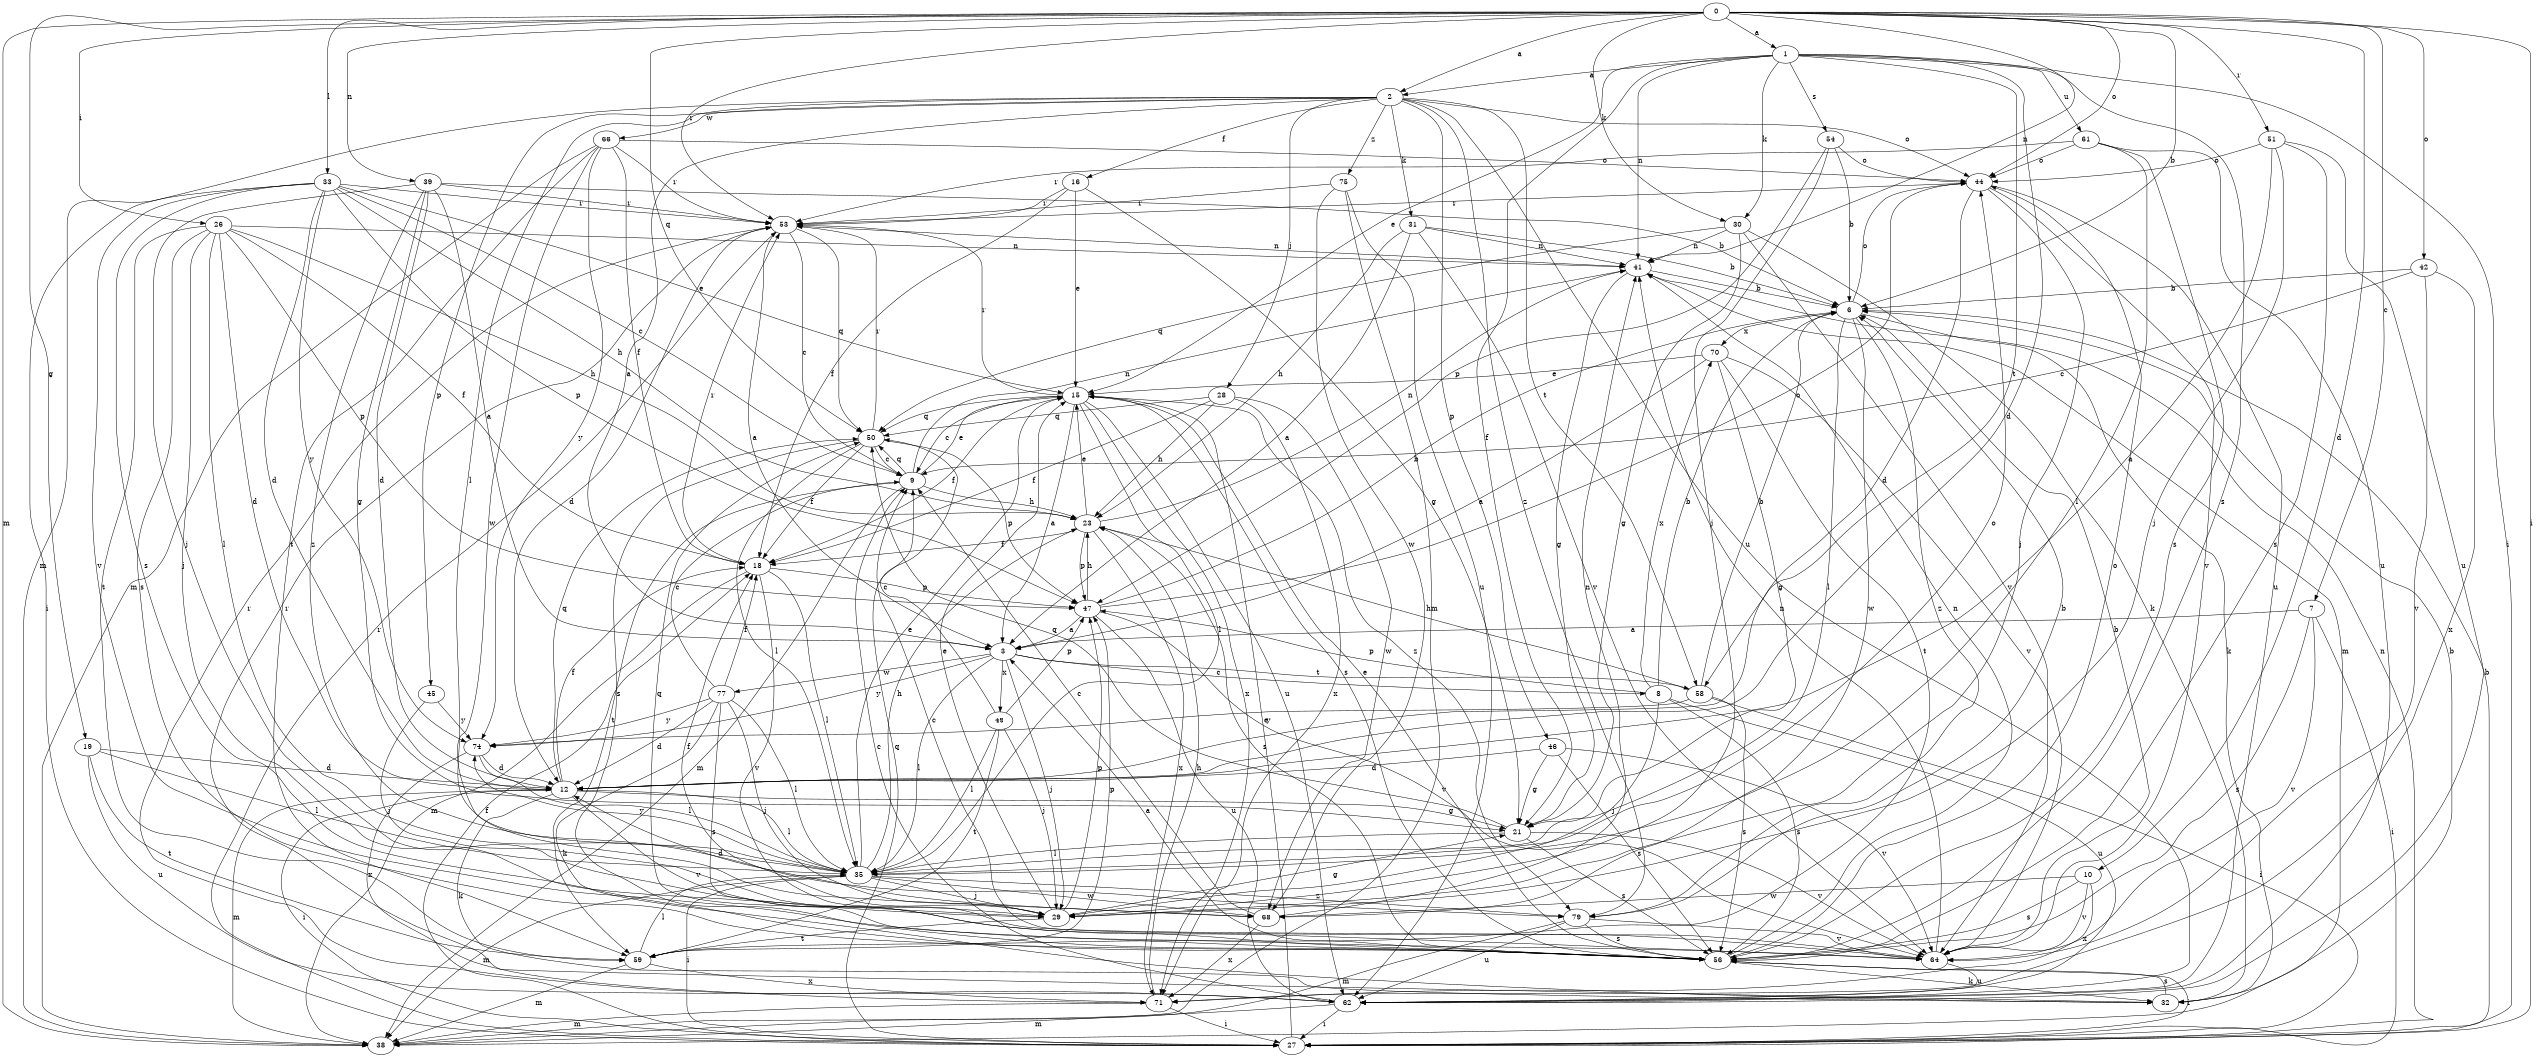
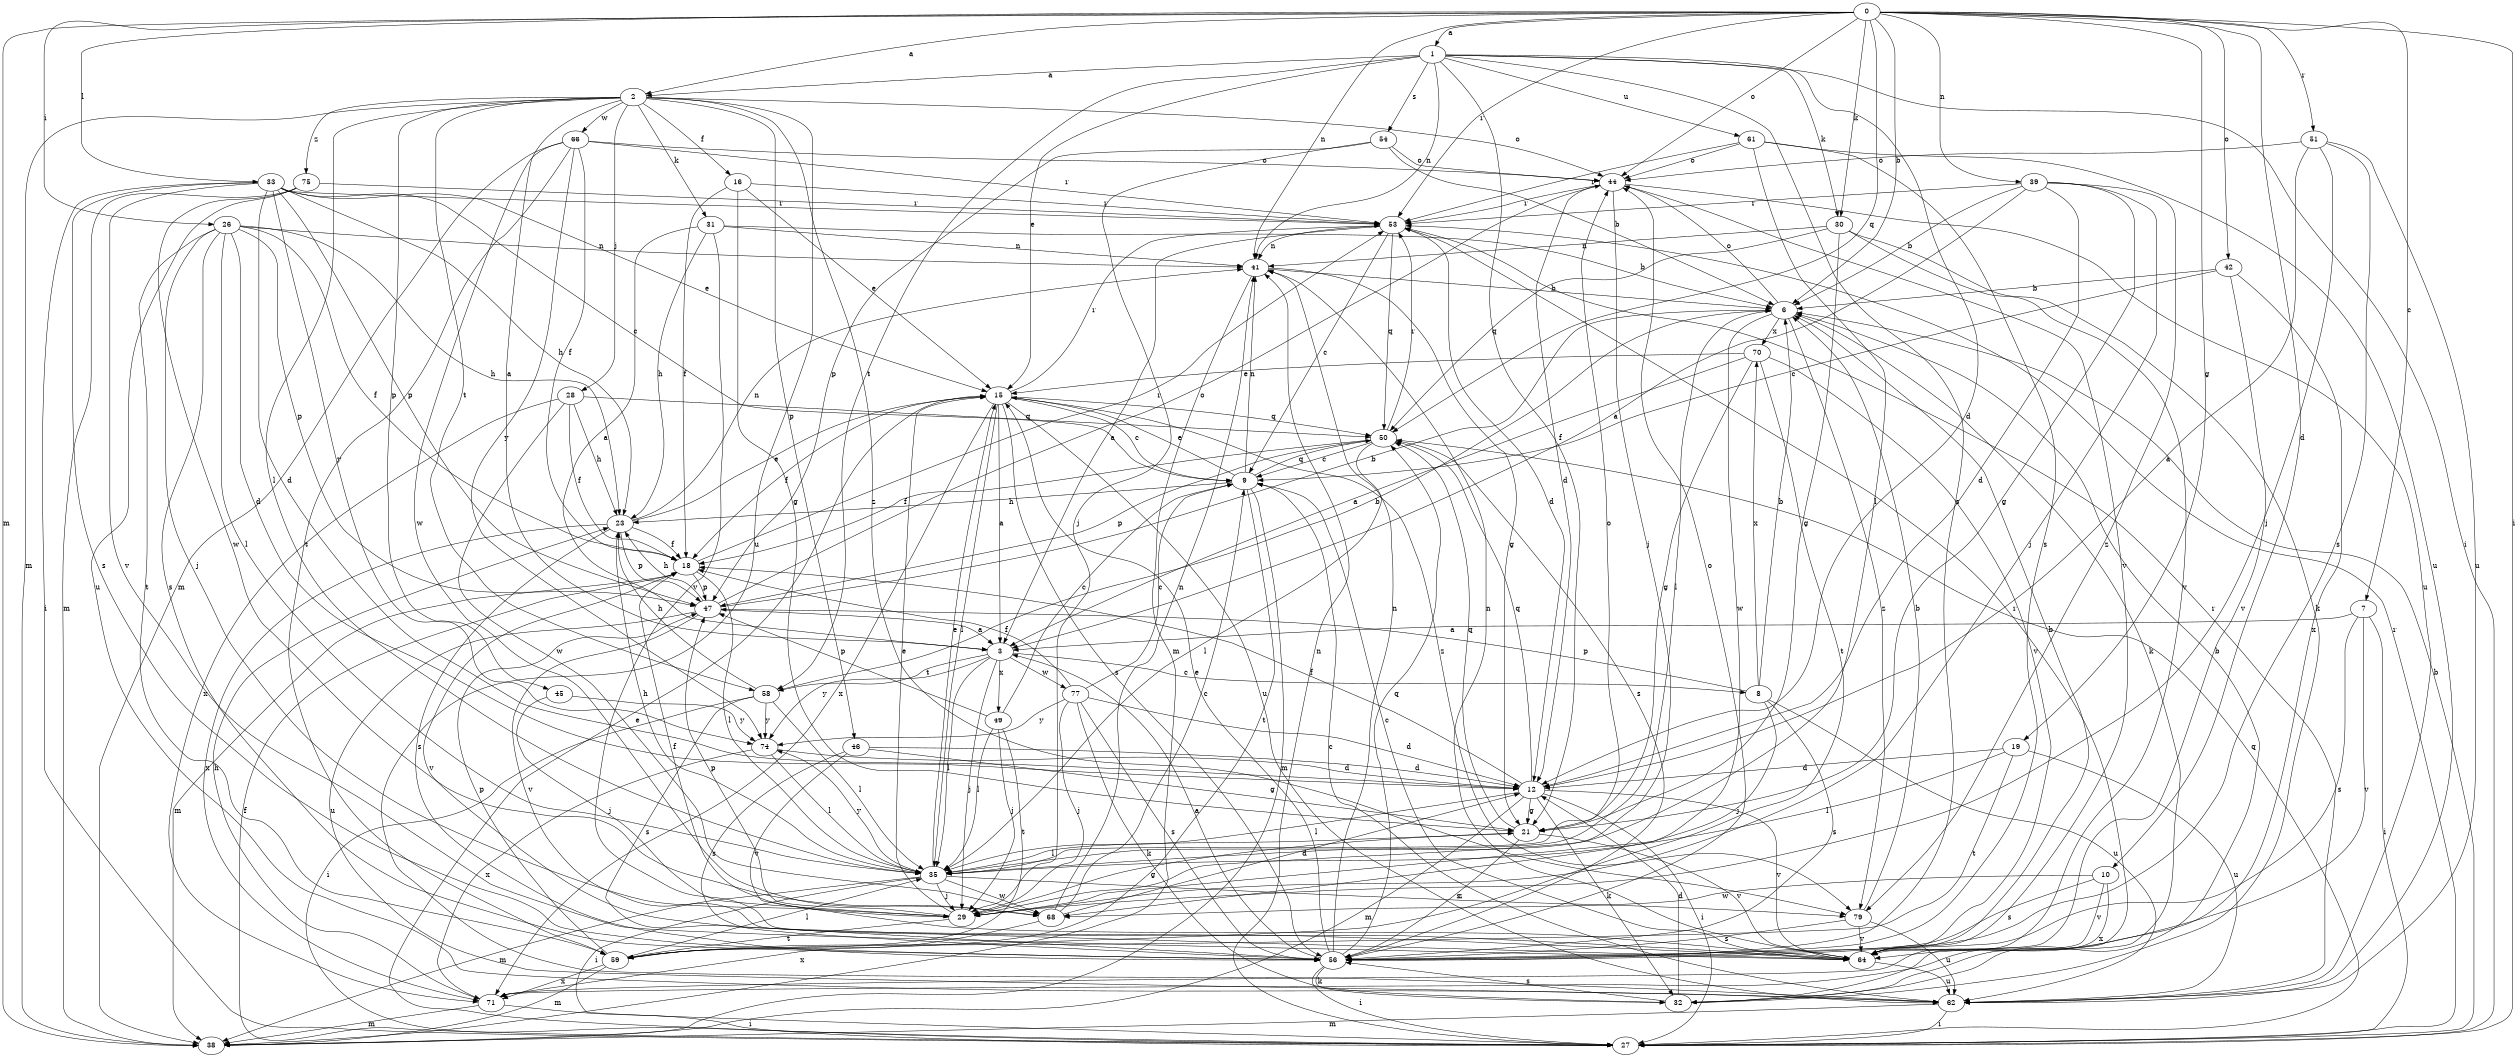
(790, 784) -> (847, 784)
none -> (1650, 867)
(811, 1023) -> none
